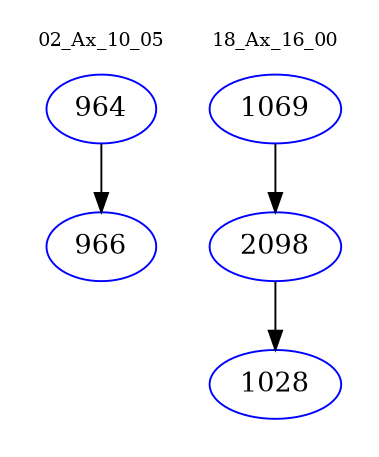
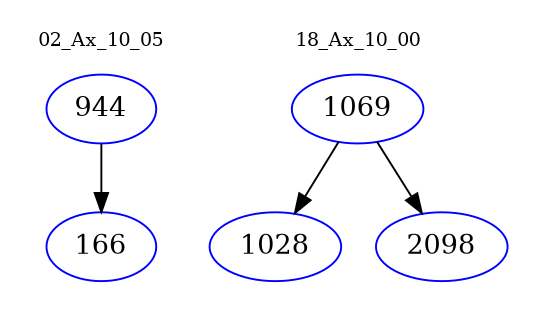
(275, 41) -> (359, 41)
(101, 109) -> (101, 109)
(101, 247) -> (101, 247)
(275, 306) -> (322, 169)
